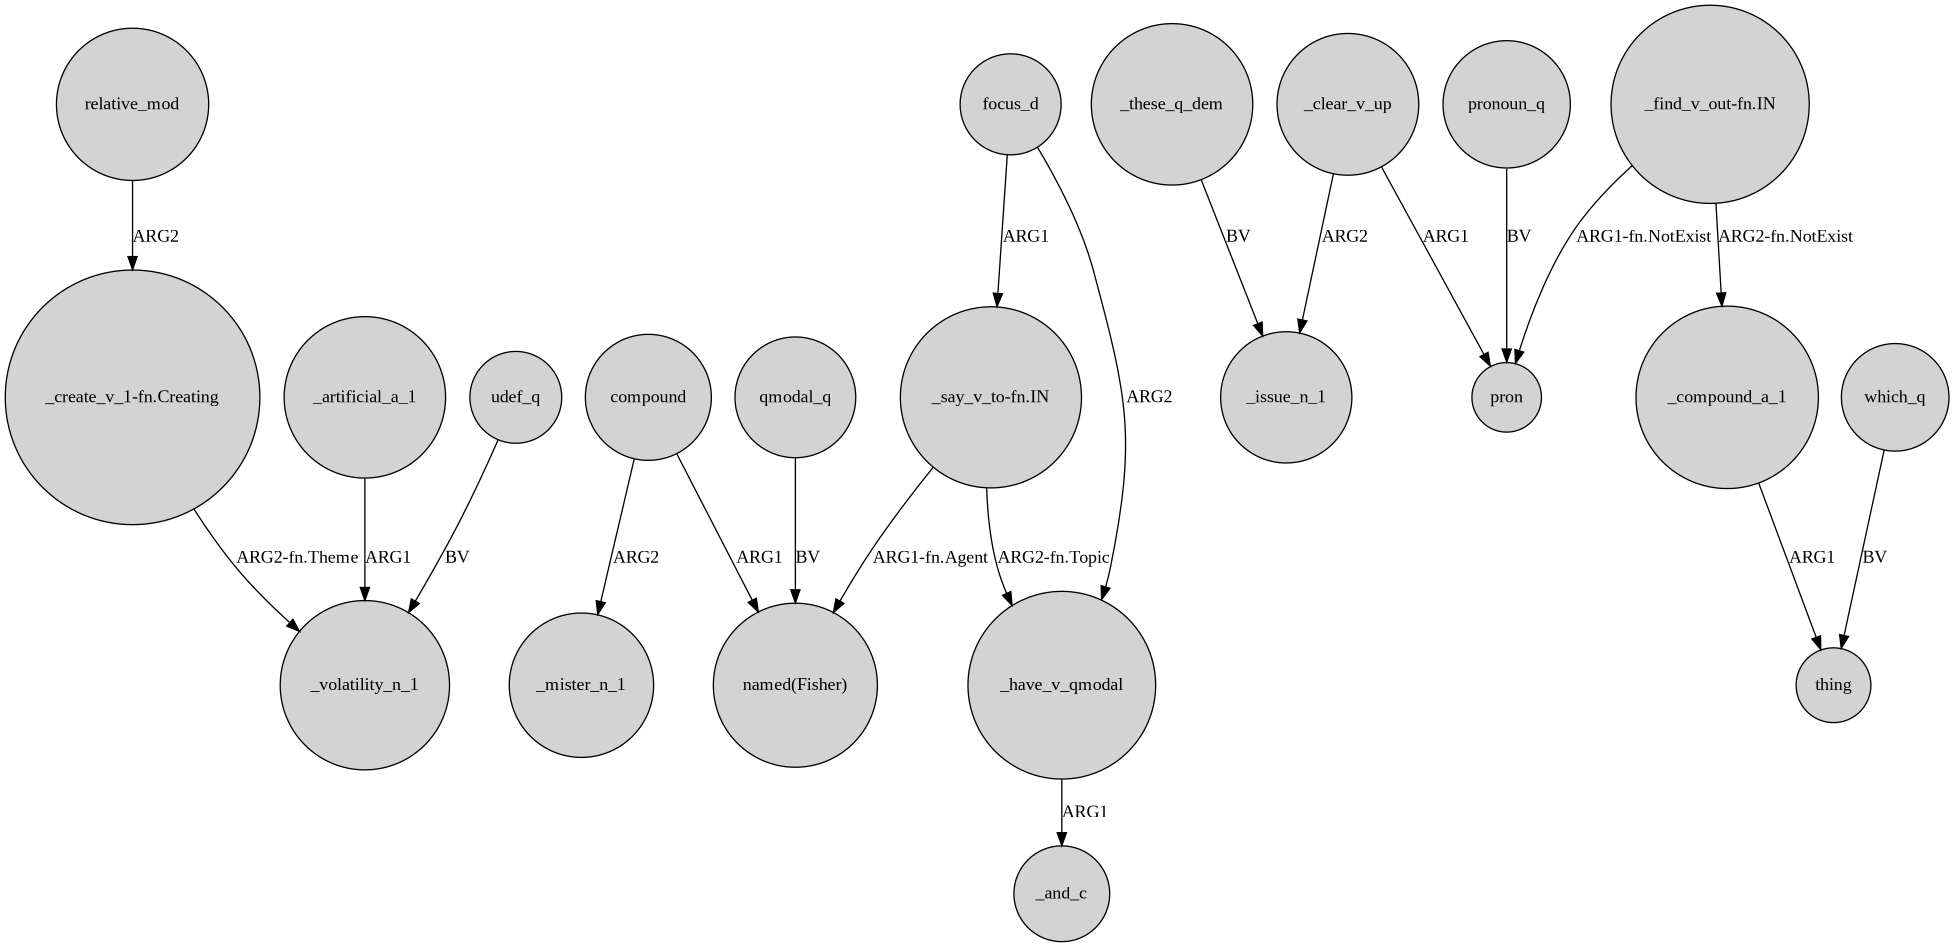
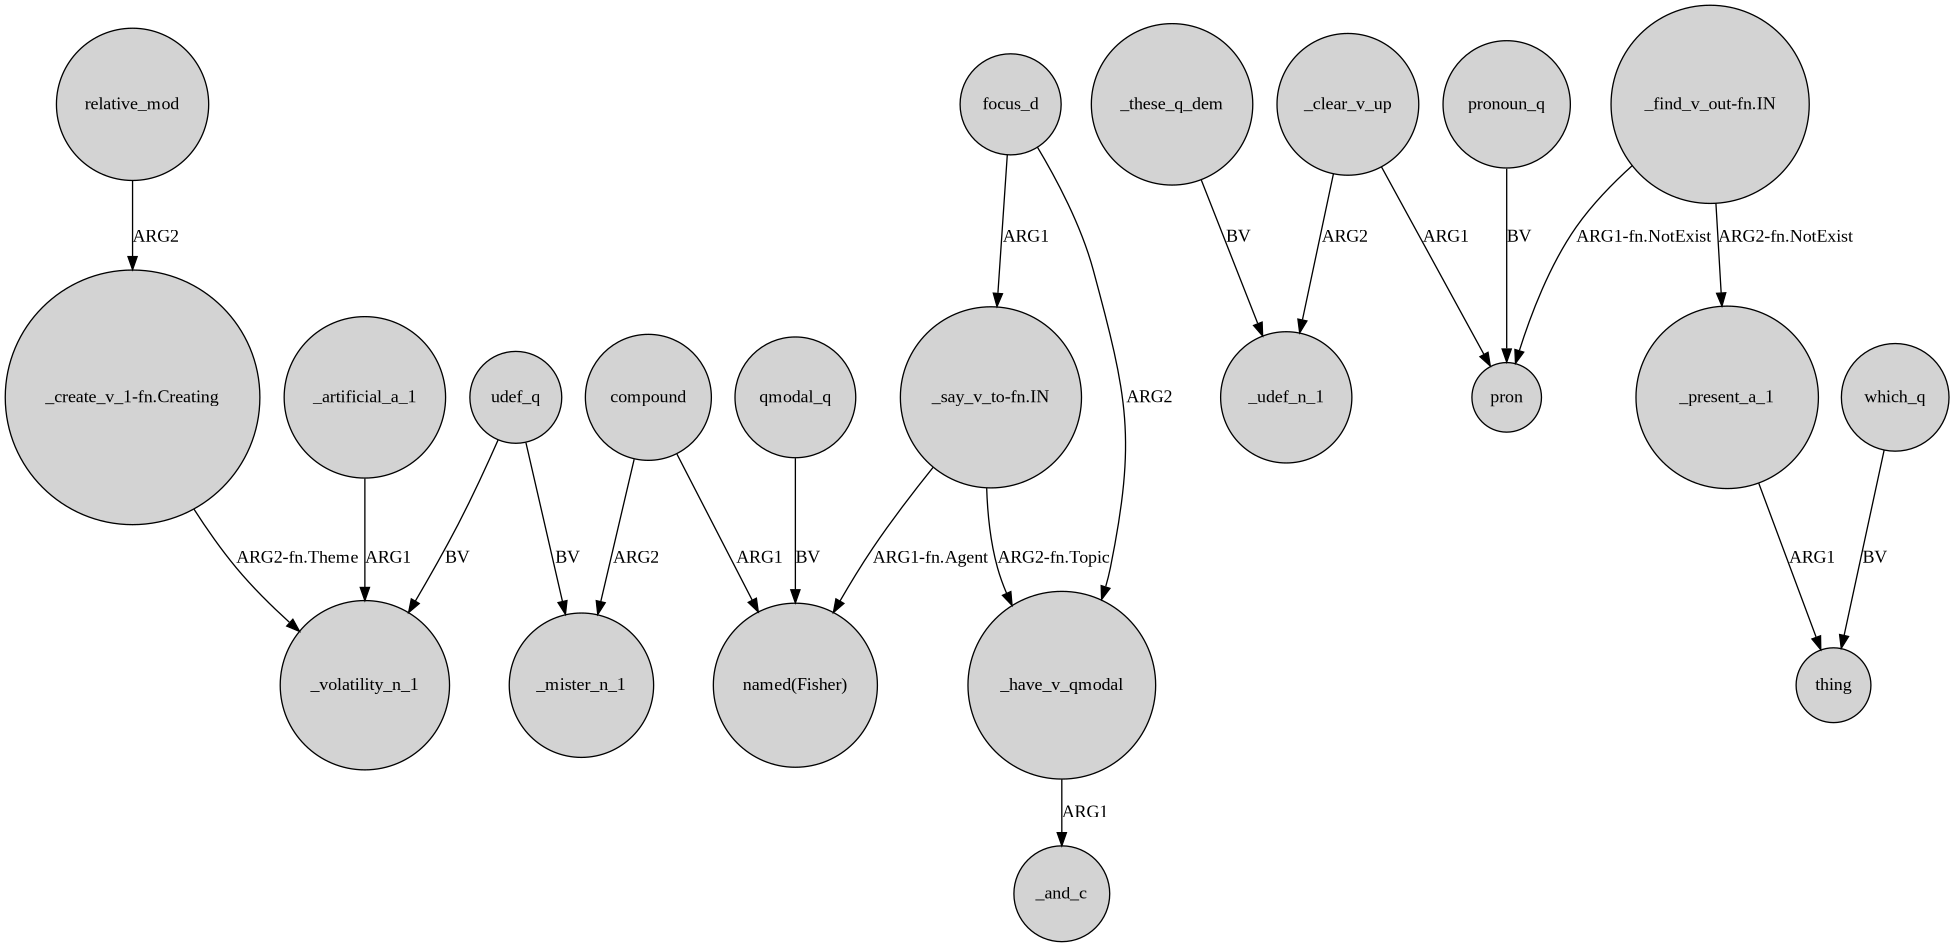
(1286, 397) -> (1286, 397)
(1727, 397) -> (1727, 397)
none -> (544, 522)
